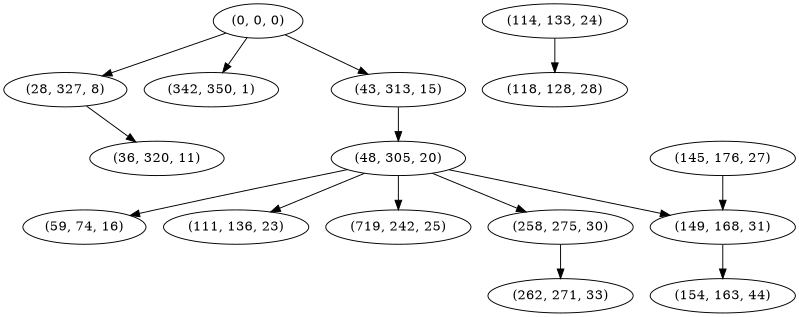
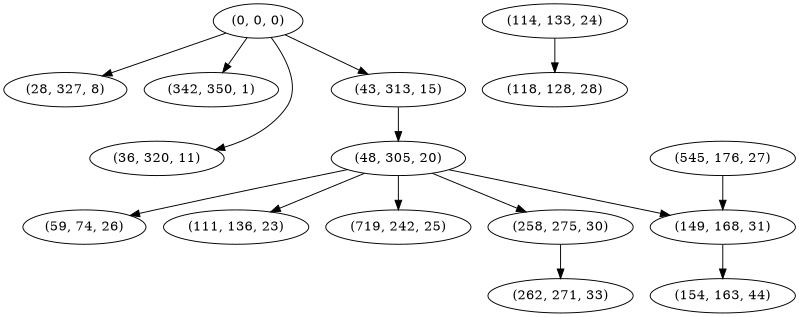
(107, 121) -> (287, 107)
(723, 158) -> (723, 158)
(84, 227) -> (84, 227)
